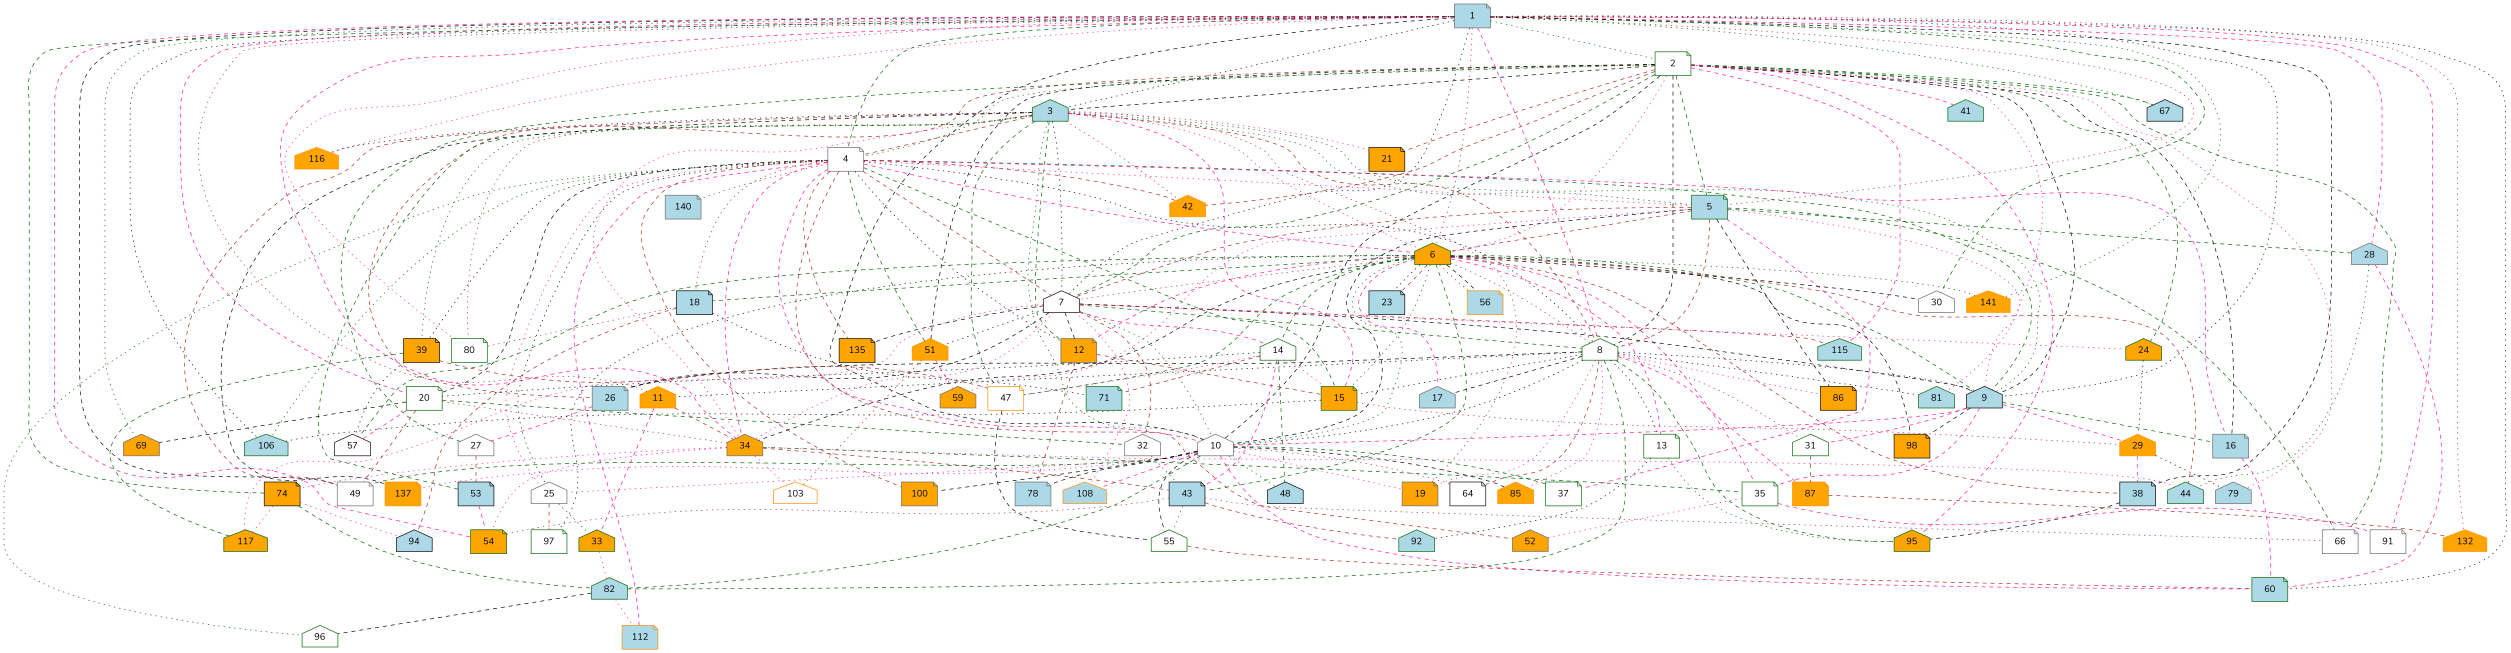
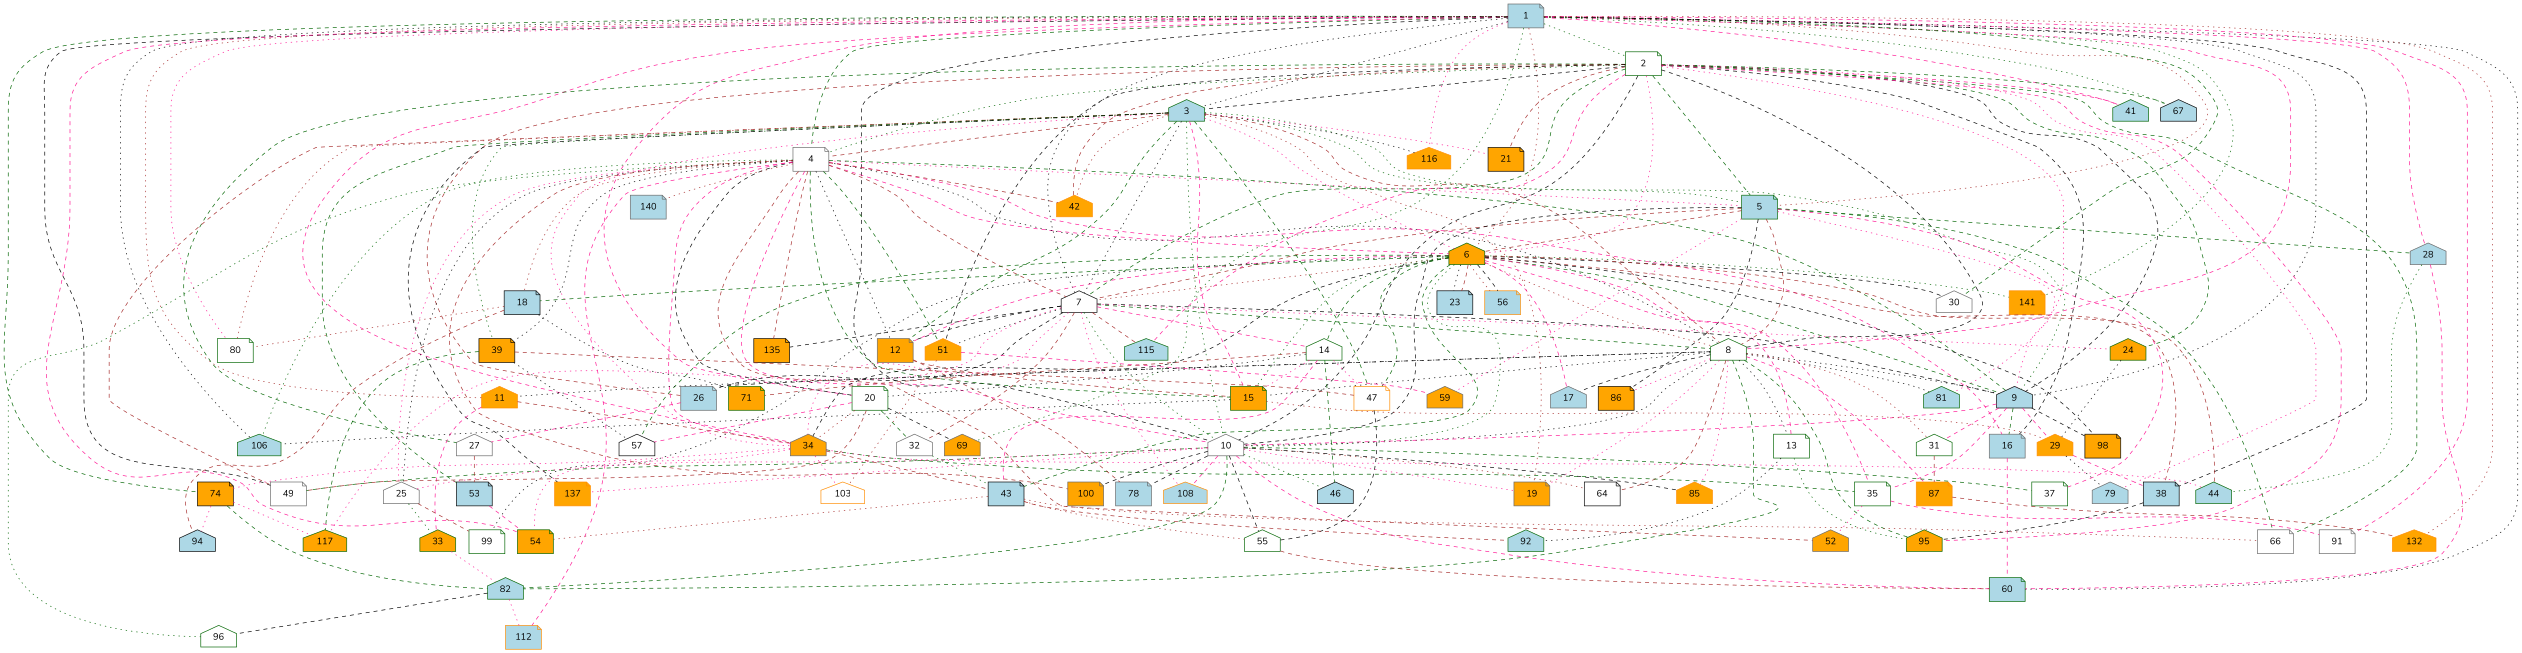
none -> (1834, 46)
(1988, 303) -> (2027, 303)
(1104, 398) -> (746, 398)
(1285, 494) -> (1335, 494)
(549, 542) -> (487, 542)
